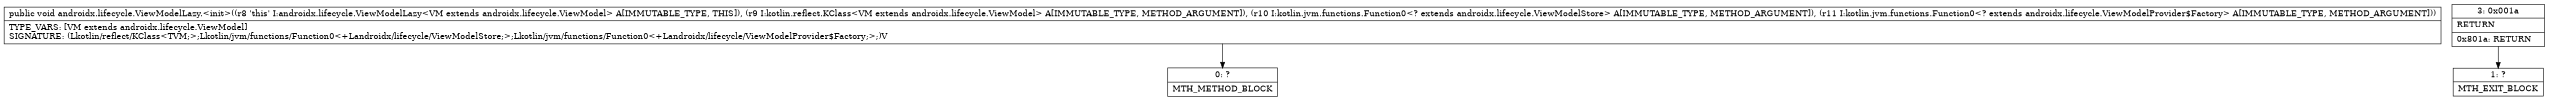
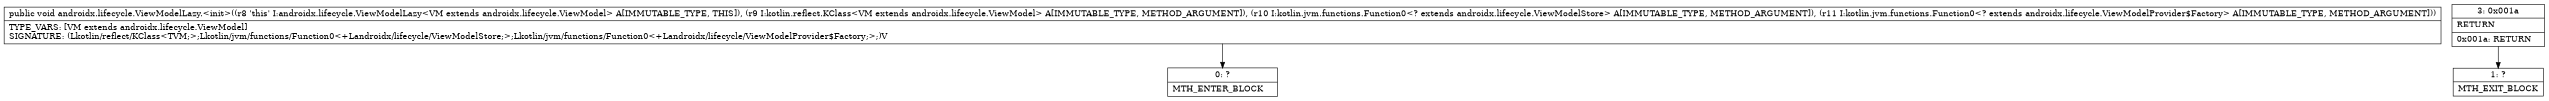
(2498, 39) -> (2498, 39)
(1223, 89) -> (1218, 89)
